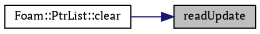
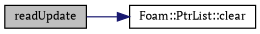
(146, 17) -> (102, 17)
